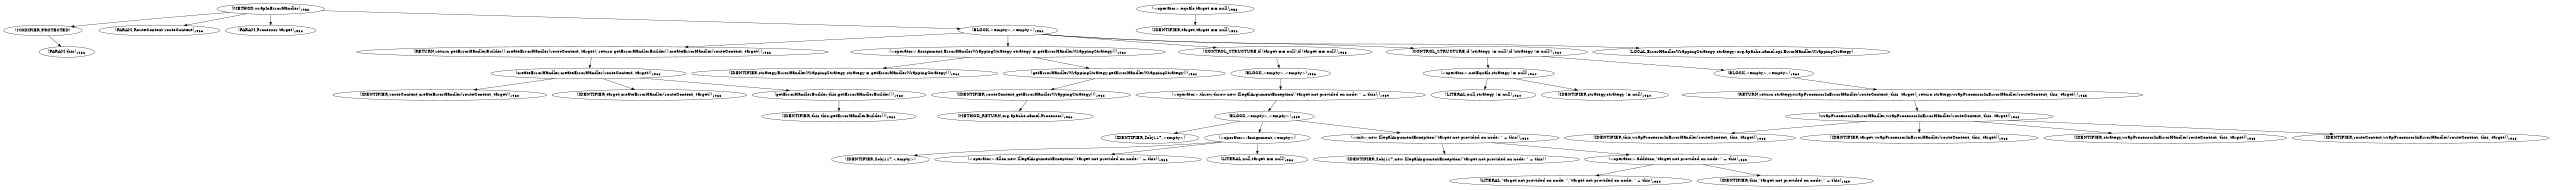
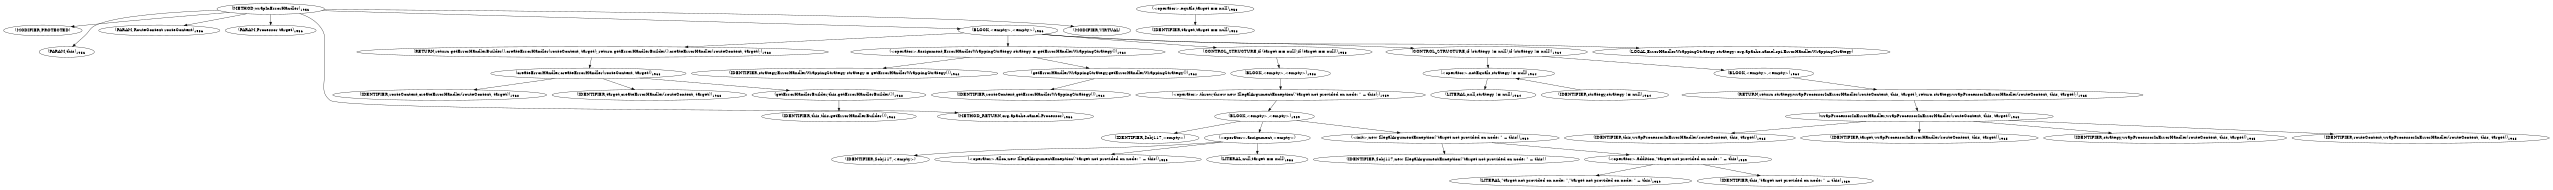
none -> (1097, 30)
(54, 40) -> (142, 15)
(1544, 84) -> (1550, 84)
(1024, 105) -> (592, 109)
